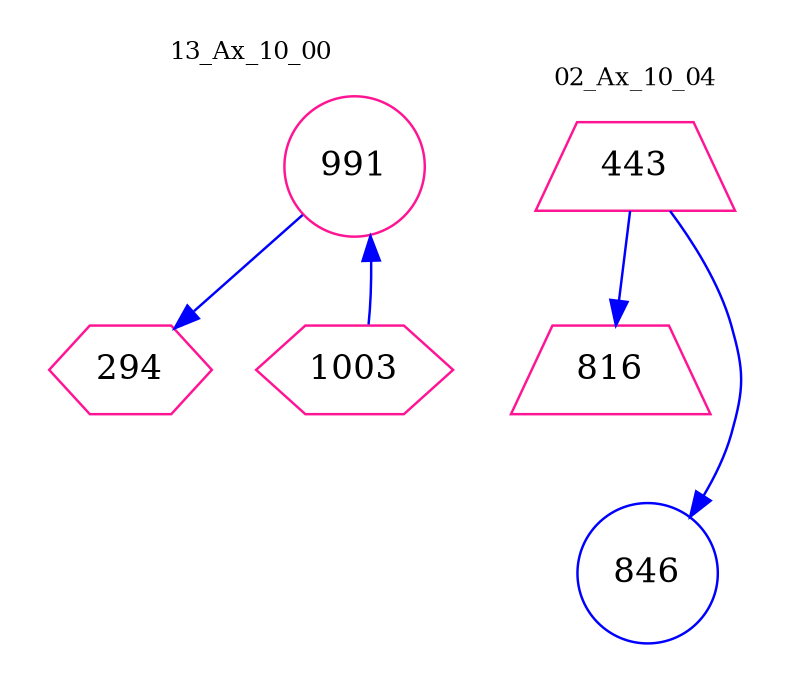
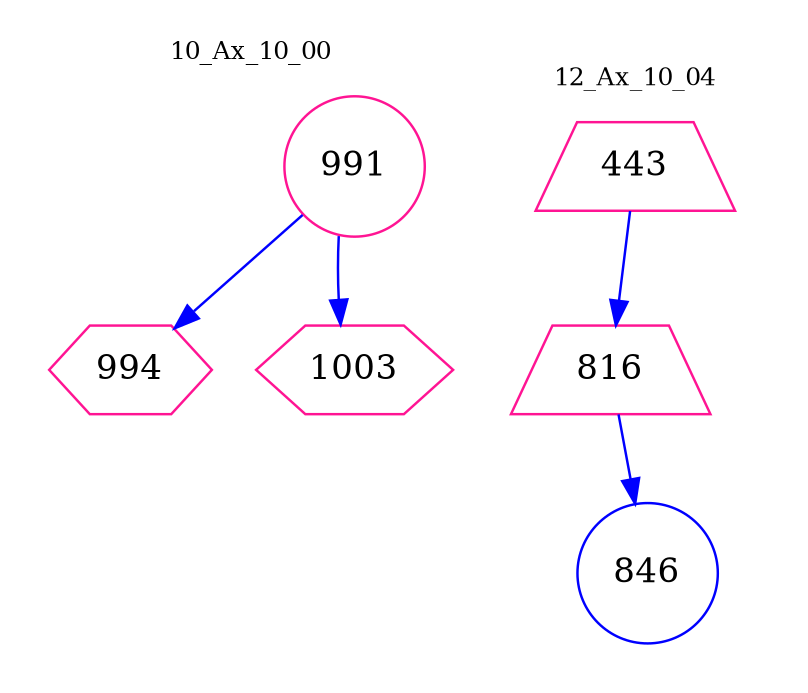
(251, 53) -> (251, 53)
(635, 79) -> (635, 79)
(371, 293) -> (338, 268)
(737, 349) -> (625, 447)
(131, 370) -> (131, 370)
